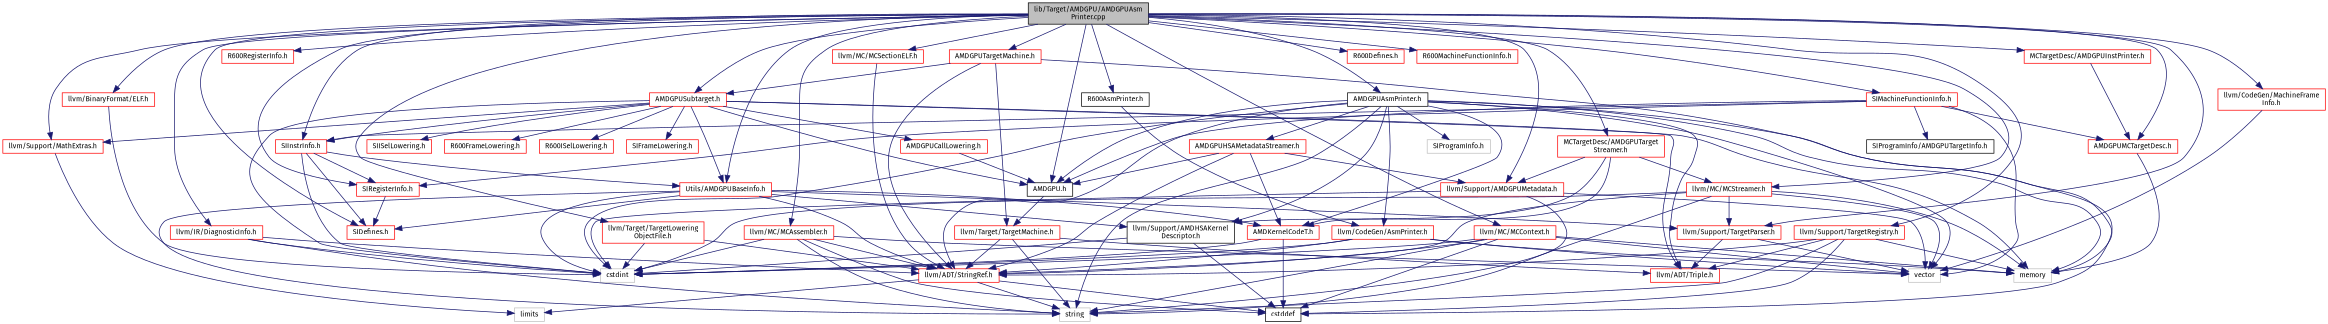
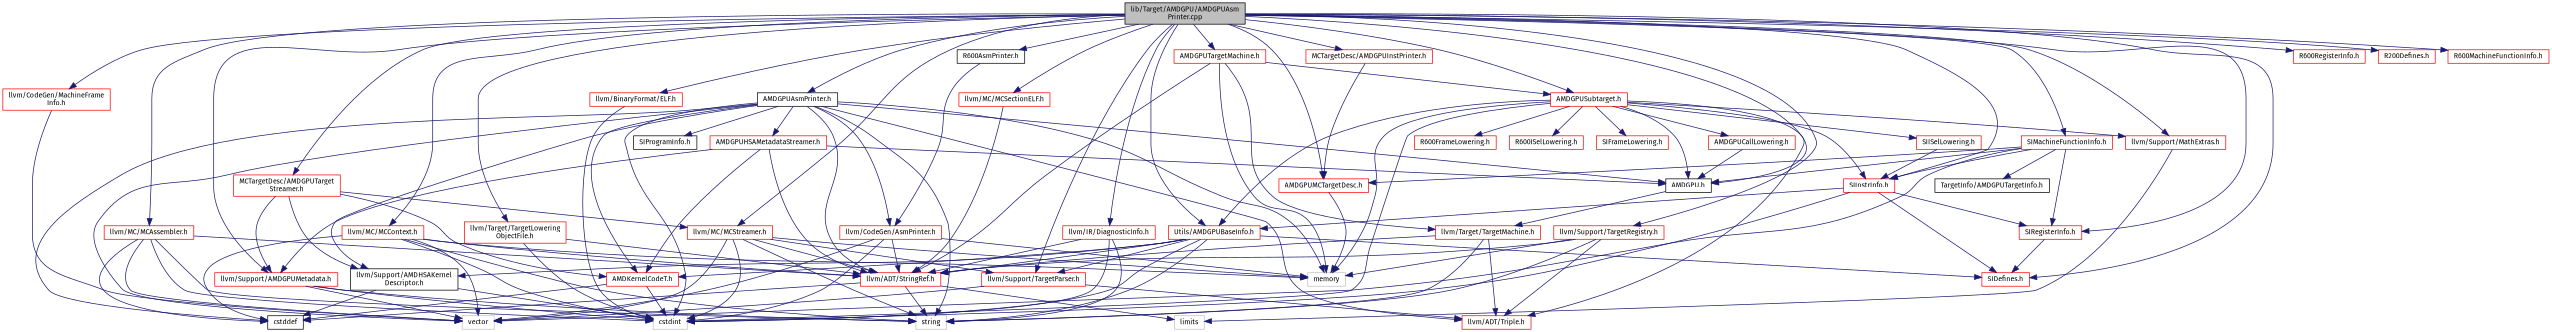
(1376, 57) -> (2407, 57)
(1459, 146) -> (665, 143)
(1930, 146) -> (1992, 186)
none -> (1906, 166)
(1585, 303) -> none
